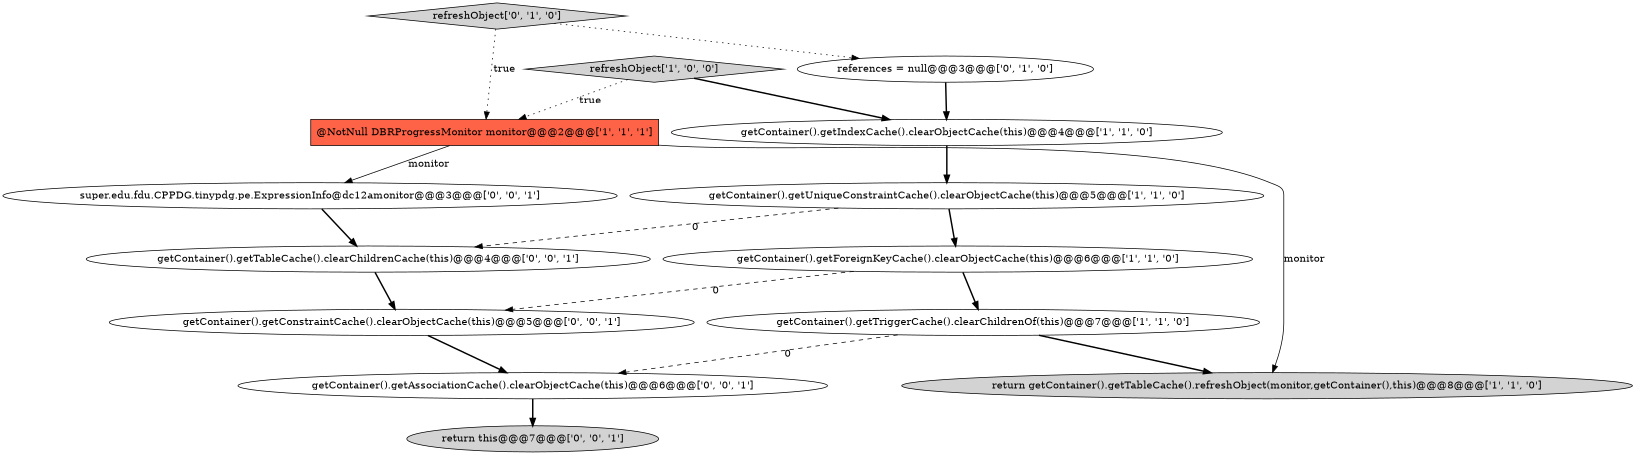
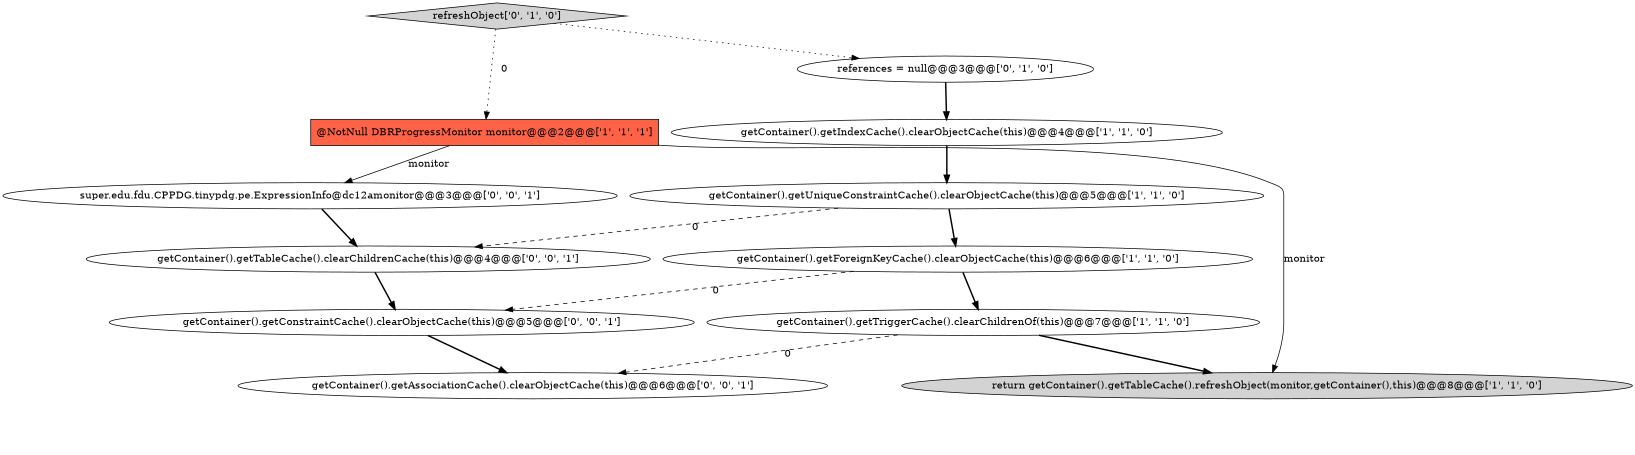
(505, 69) -> (505, 69)
(654, 69) -> none
(533, 439) -> none
